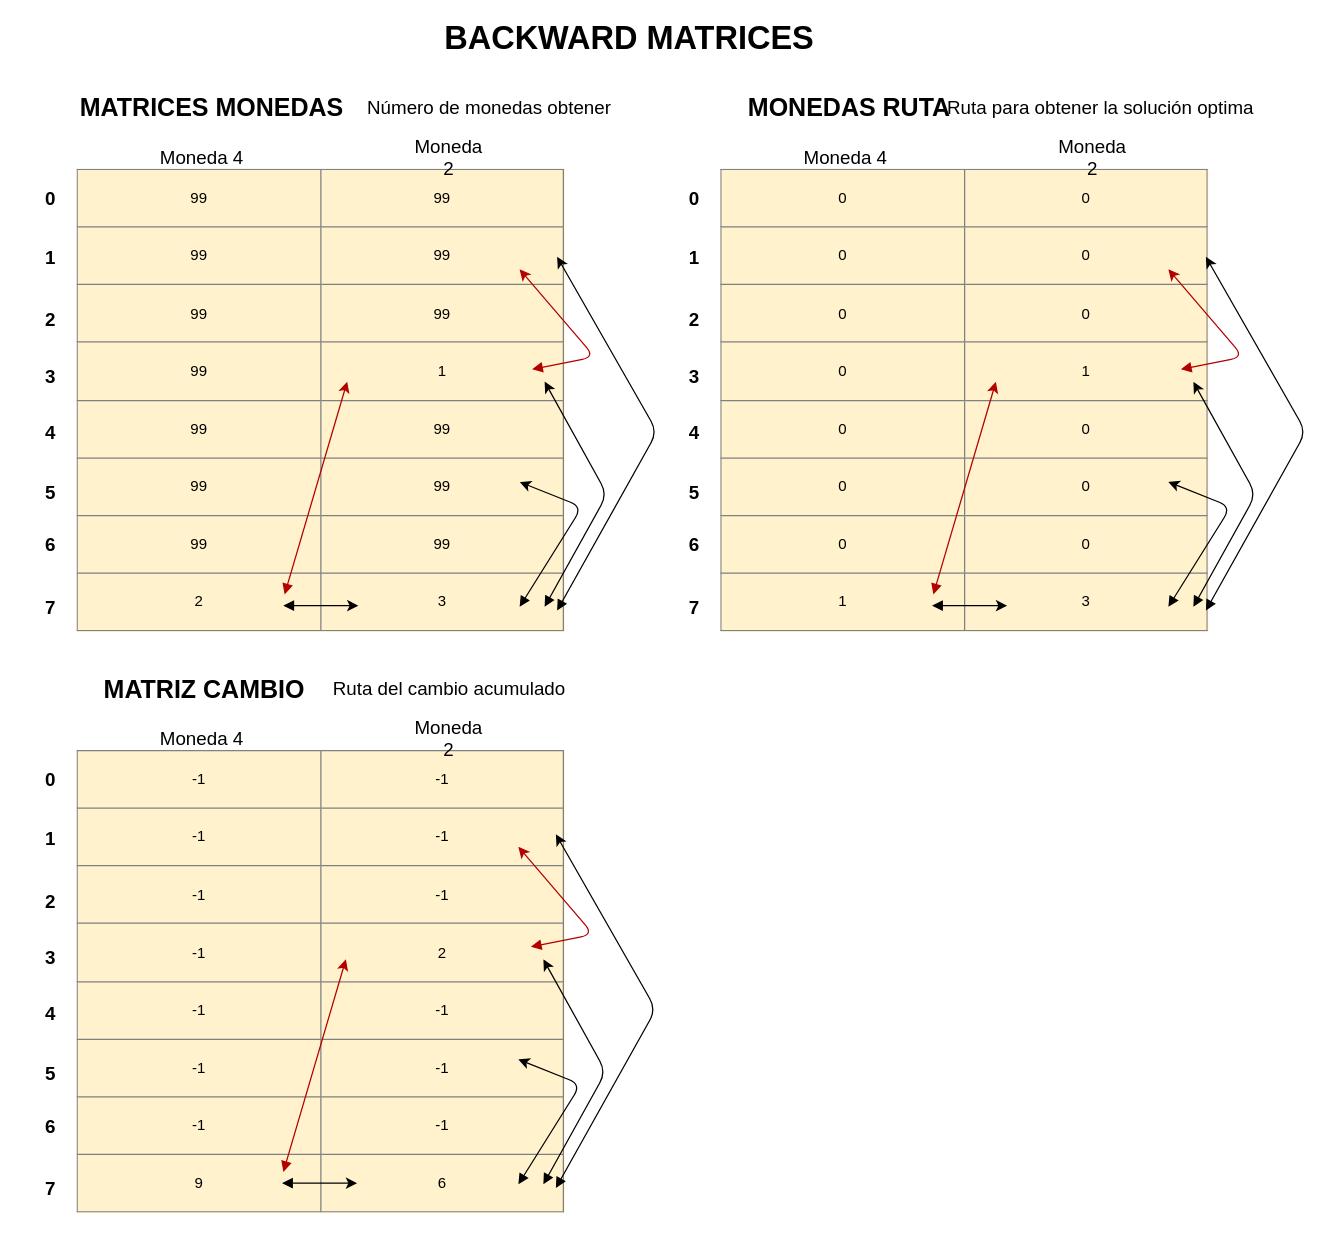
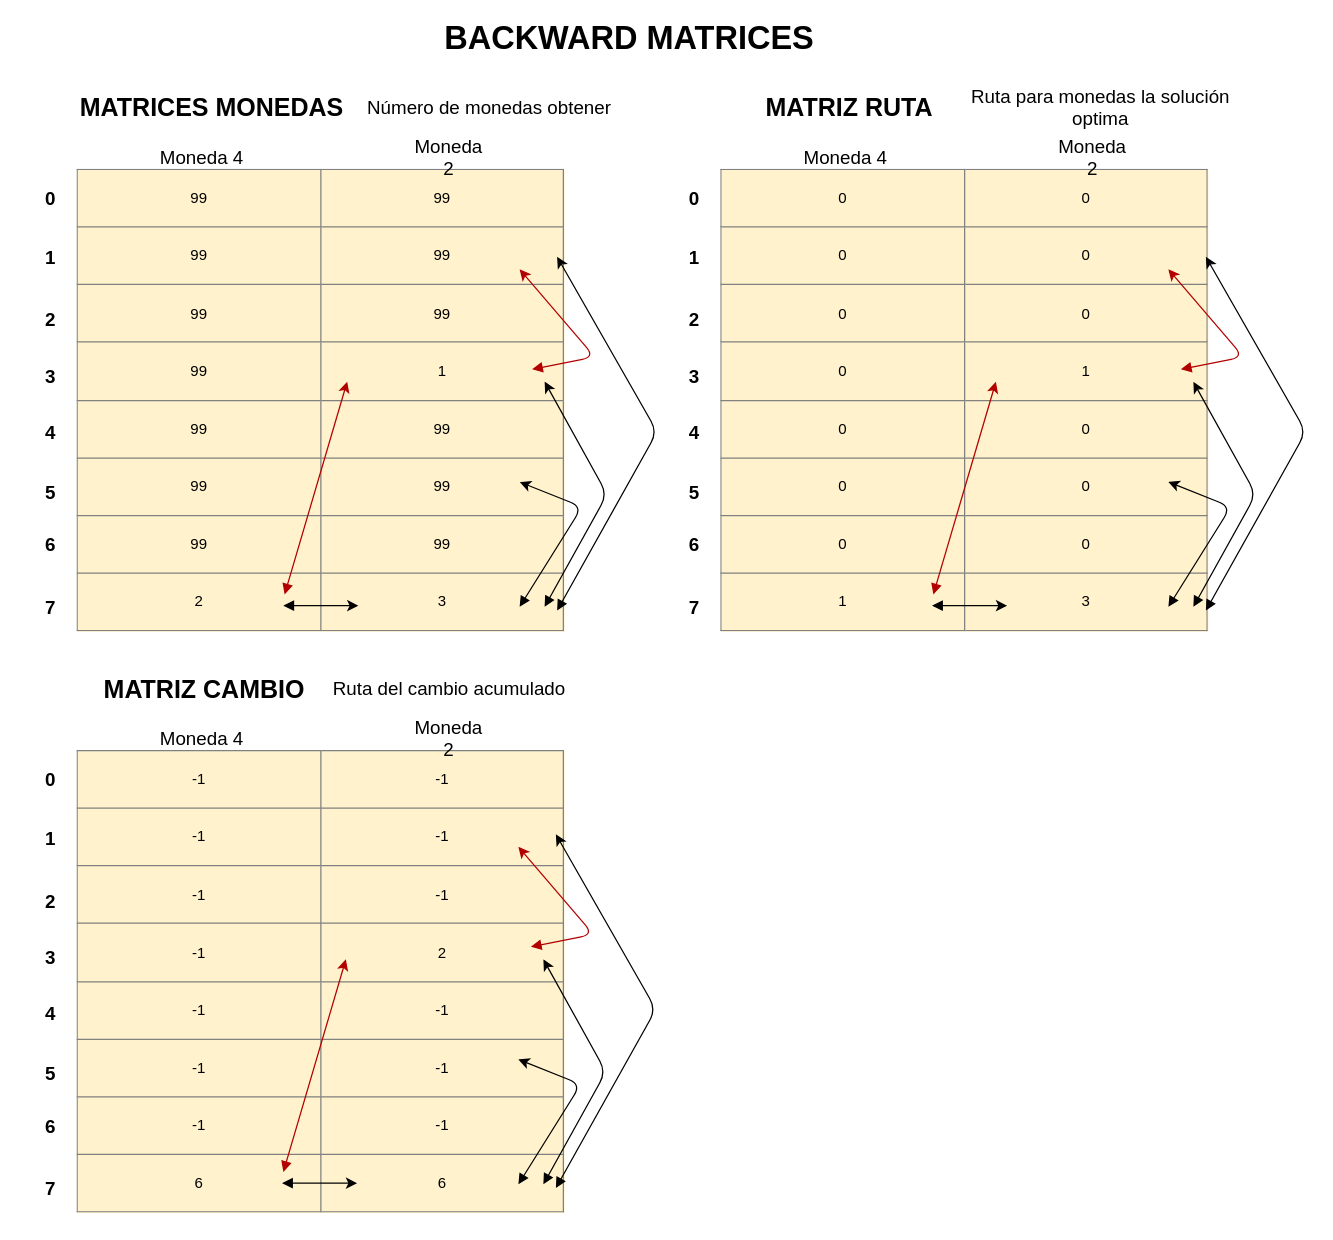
(849, 107) -> (849, 107)
(1101, 107) -> (1101, 107)
(94, 823) -> (94, 823)
